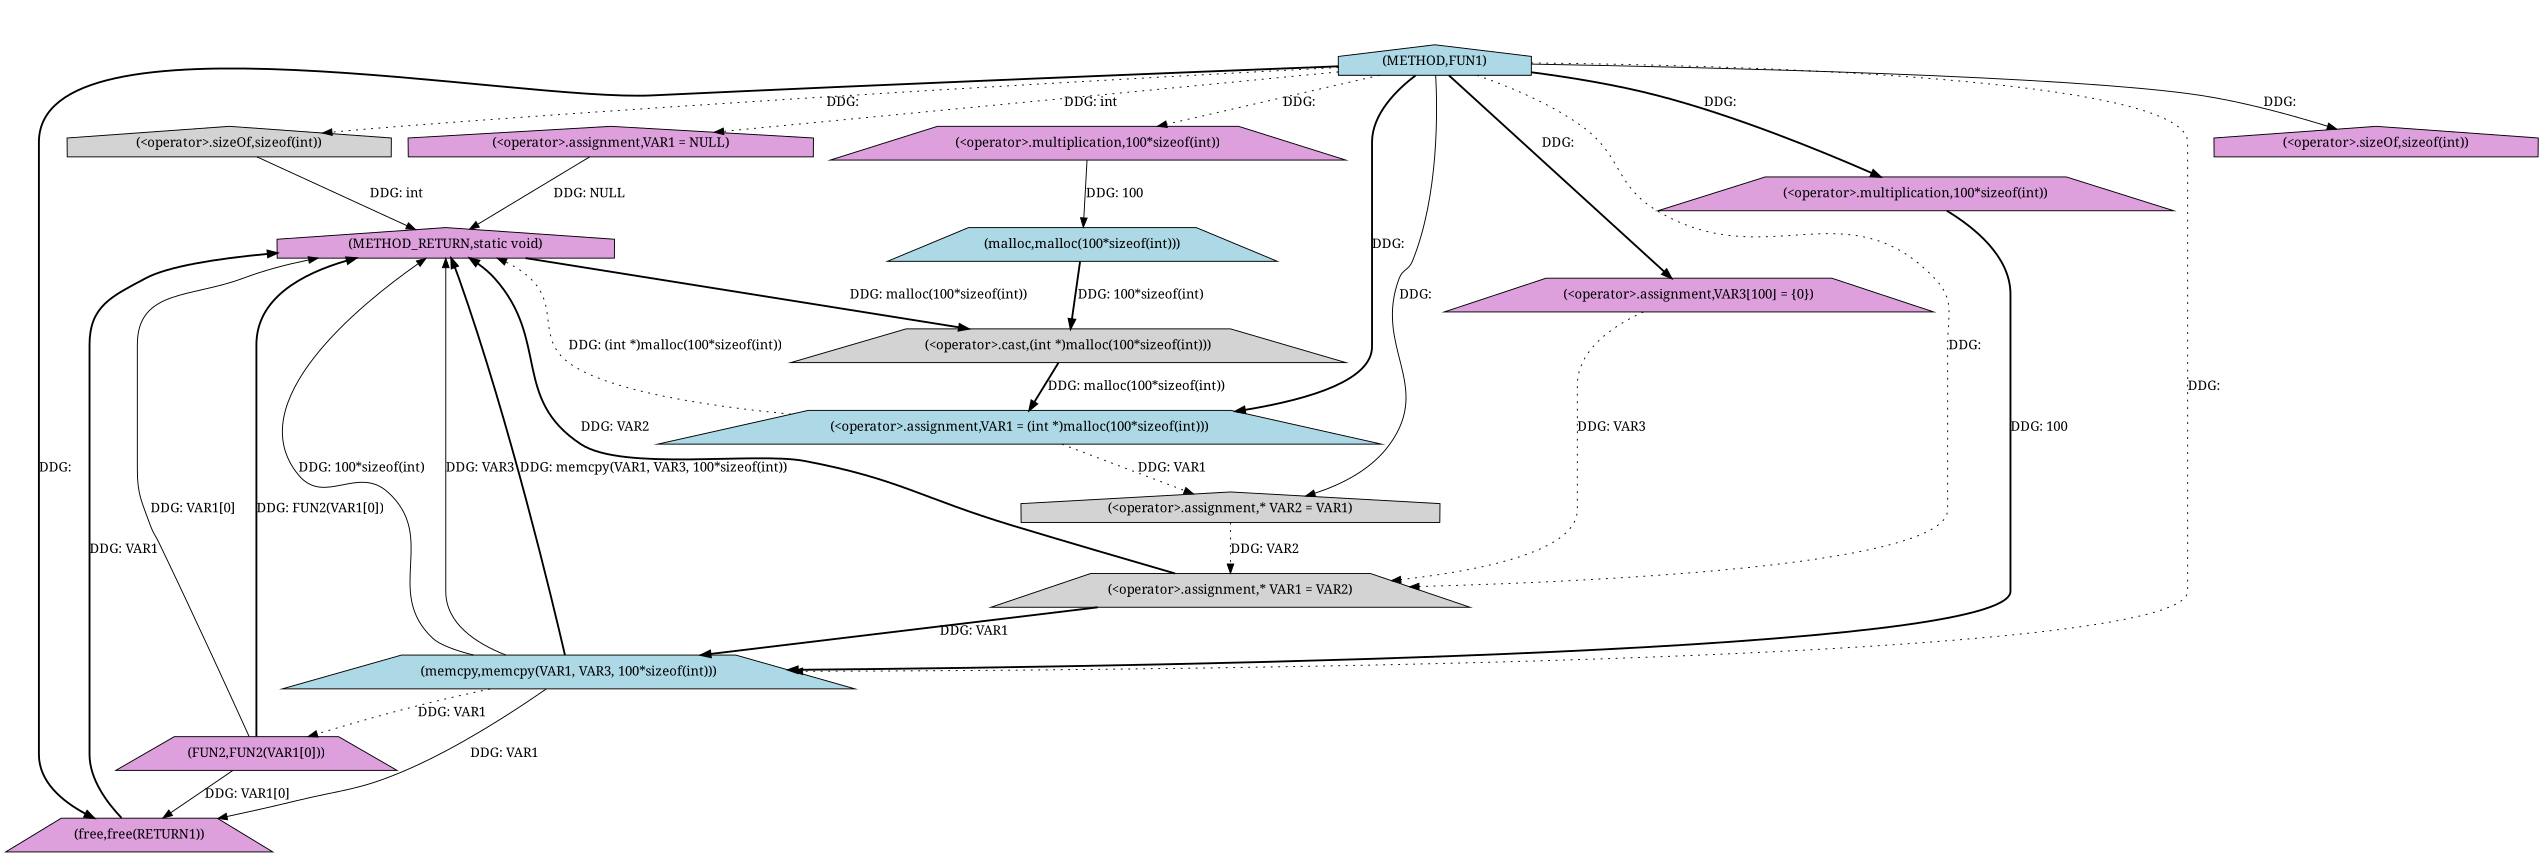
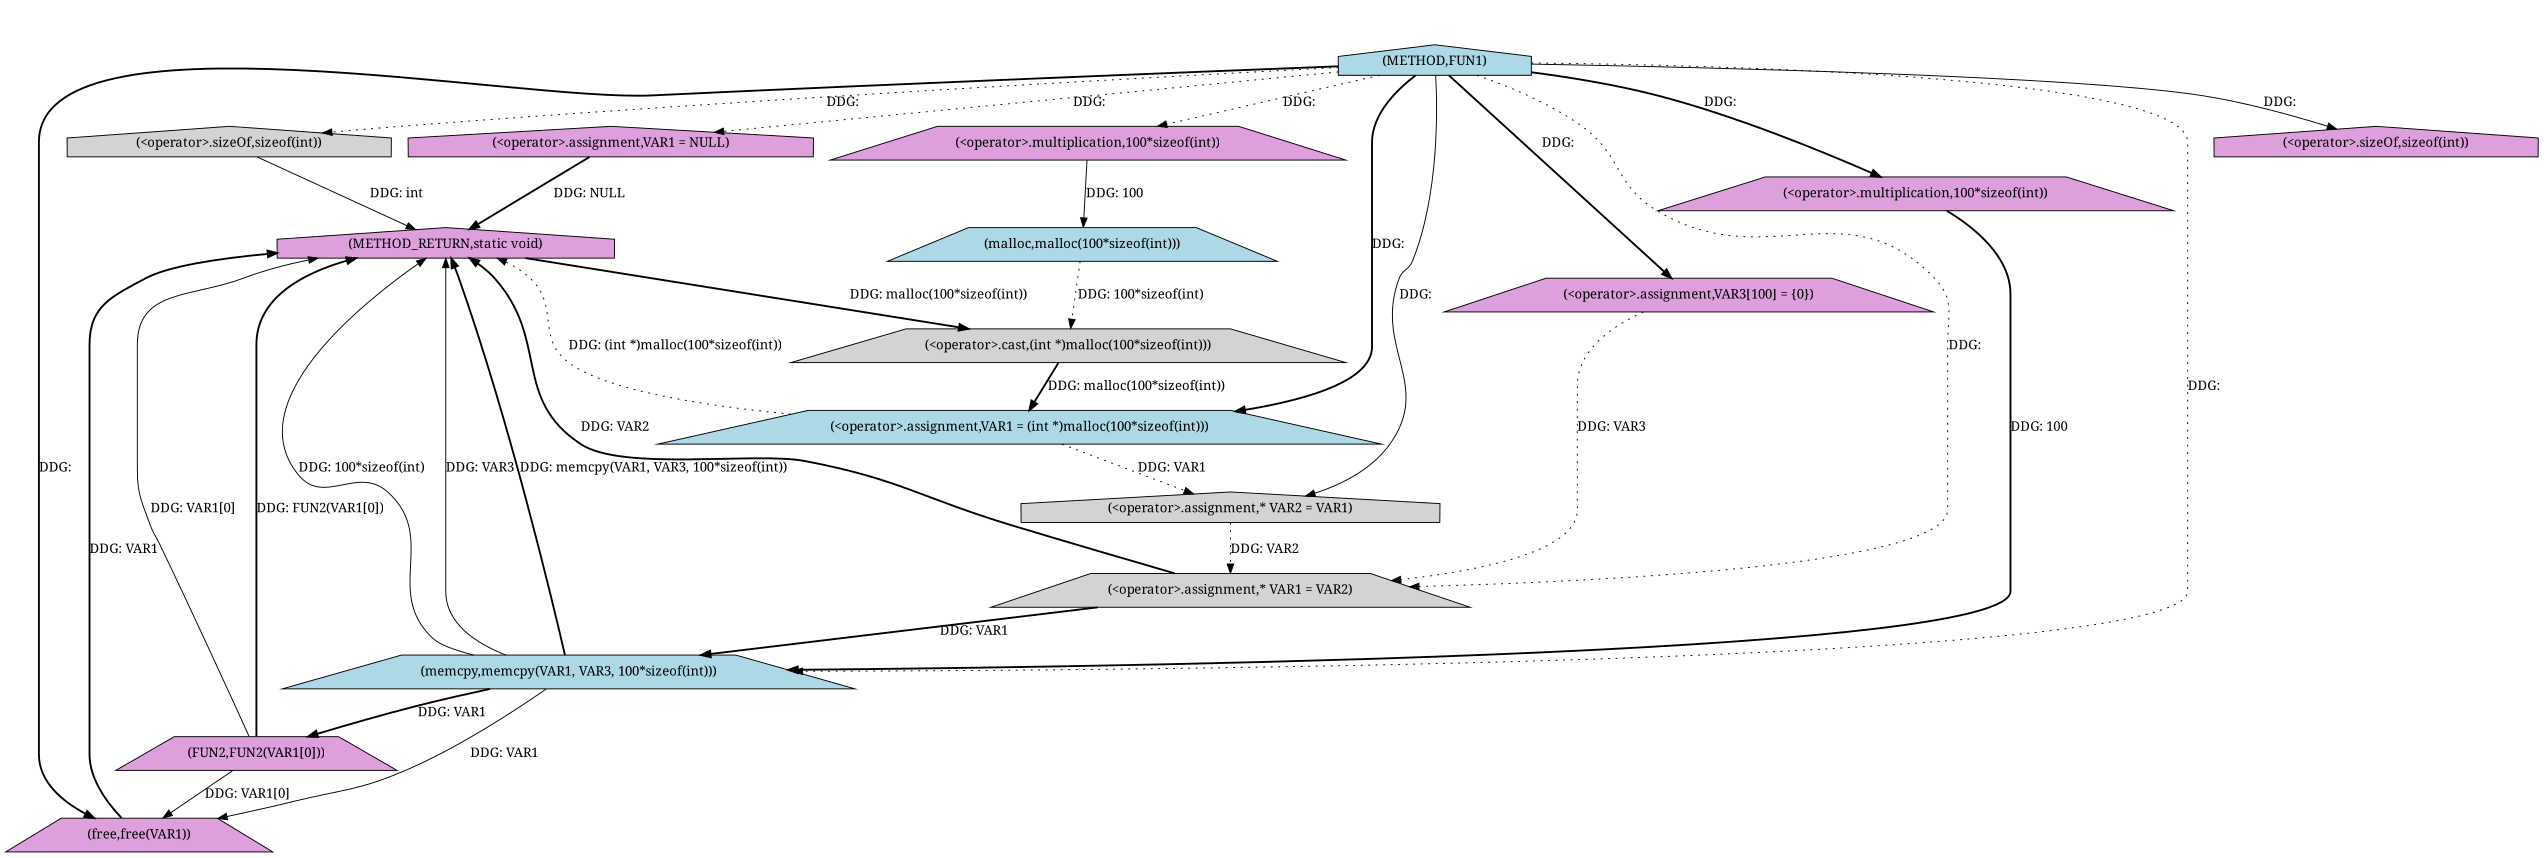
(1091, 102) -> (1091, 102)
(534, 191) -> (534, 191)
(1076, 290) -> (1076, 290)
(403, 709) -> (403, 709)
(139, 835) -> (139, 835)
